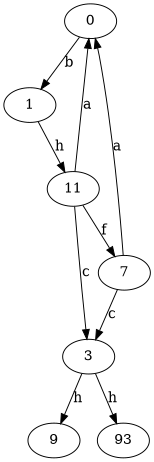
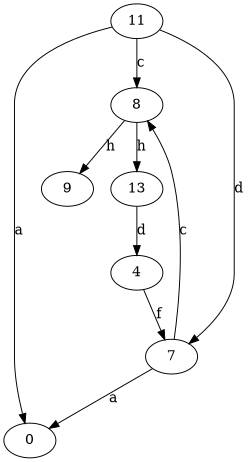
(30, 105) -> none
(104, 231) -> (239, 189)
none -> (137, 273)
(89, 357) -> (137, 105)
(123, 440) -> (137, 189)
